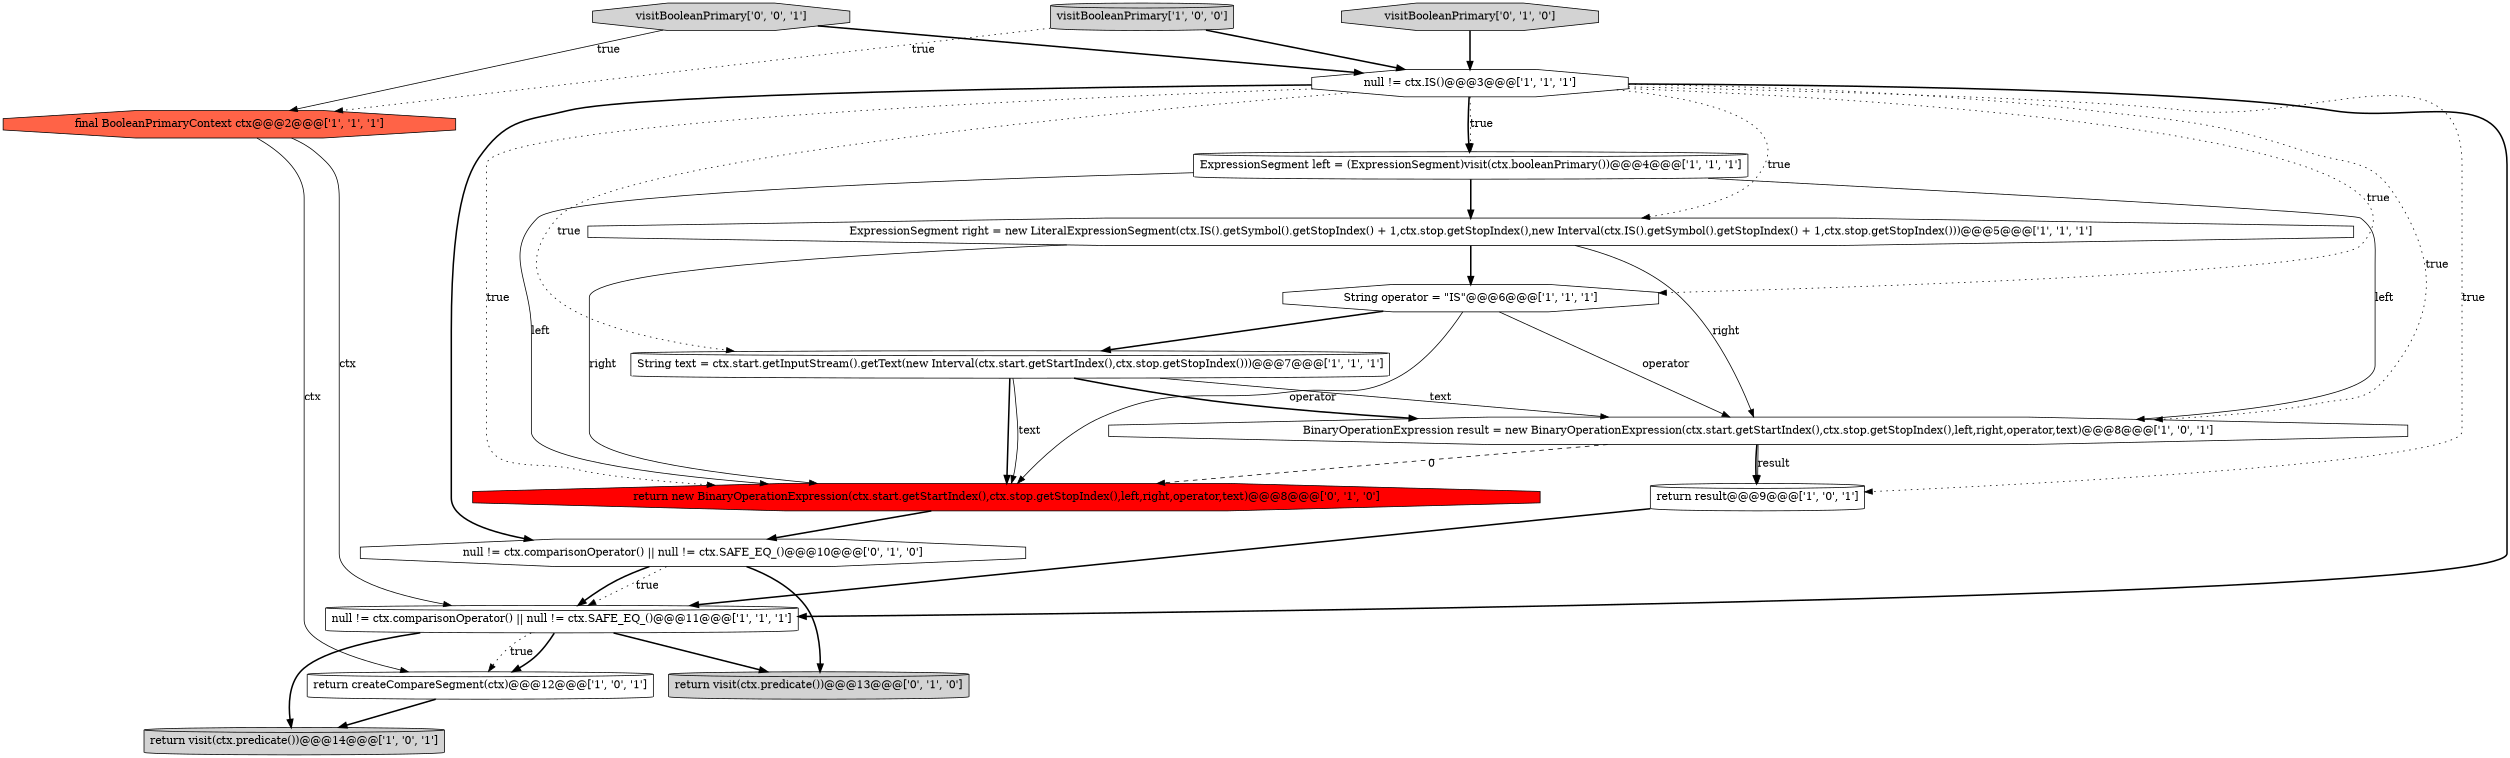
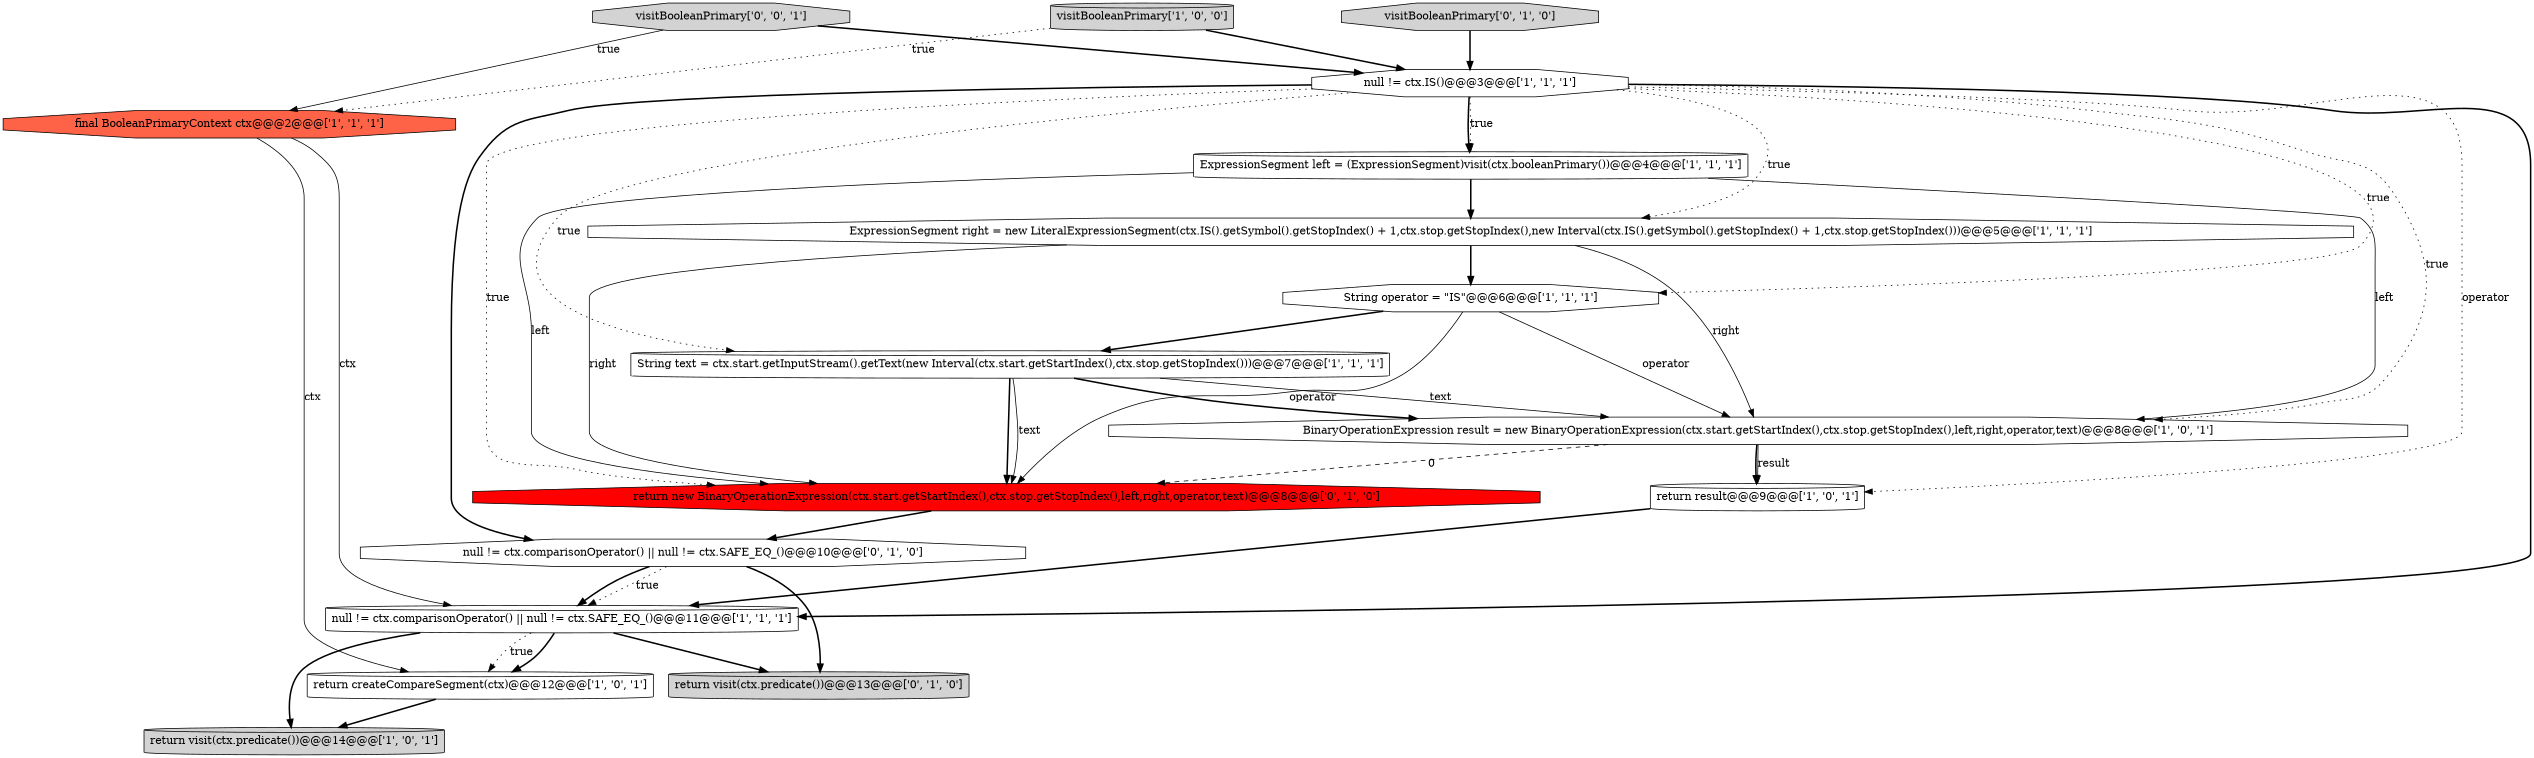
(2474, 298) -> (2486, 298)
